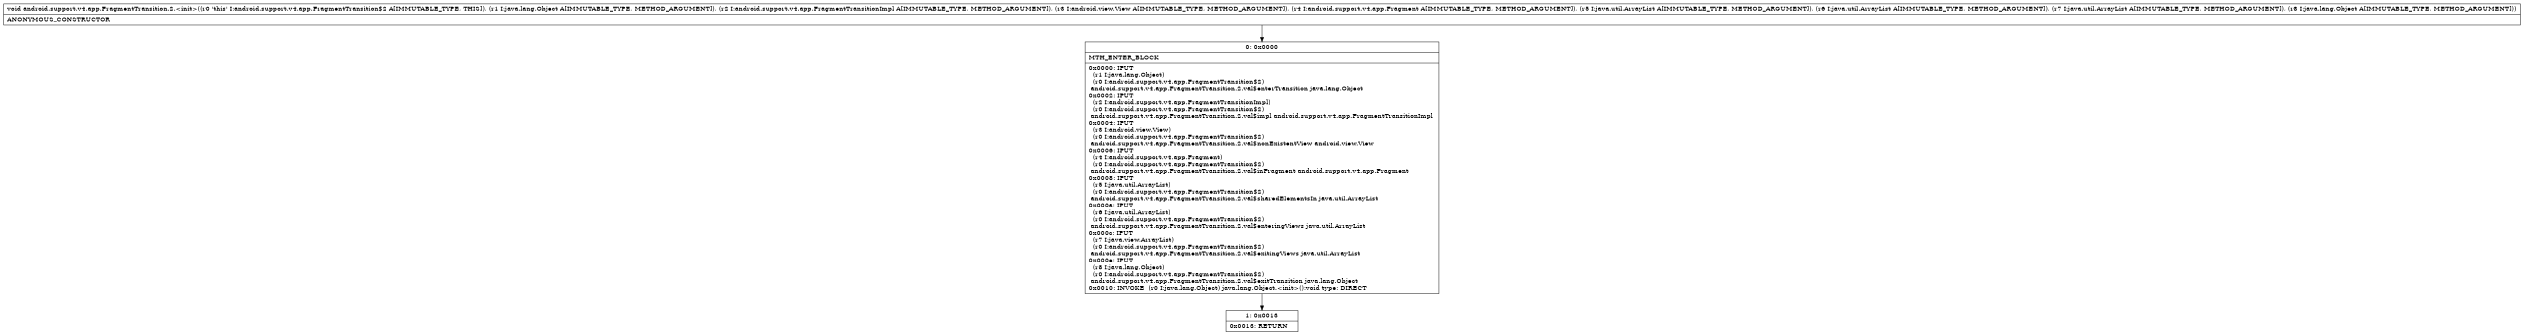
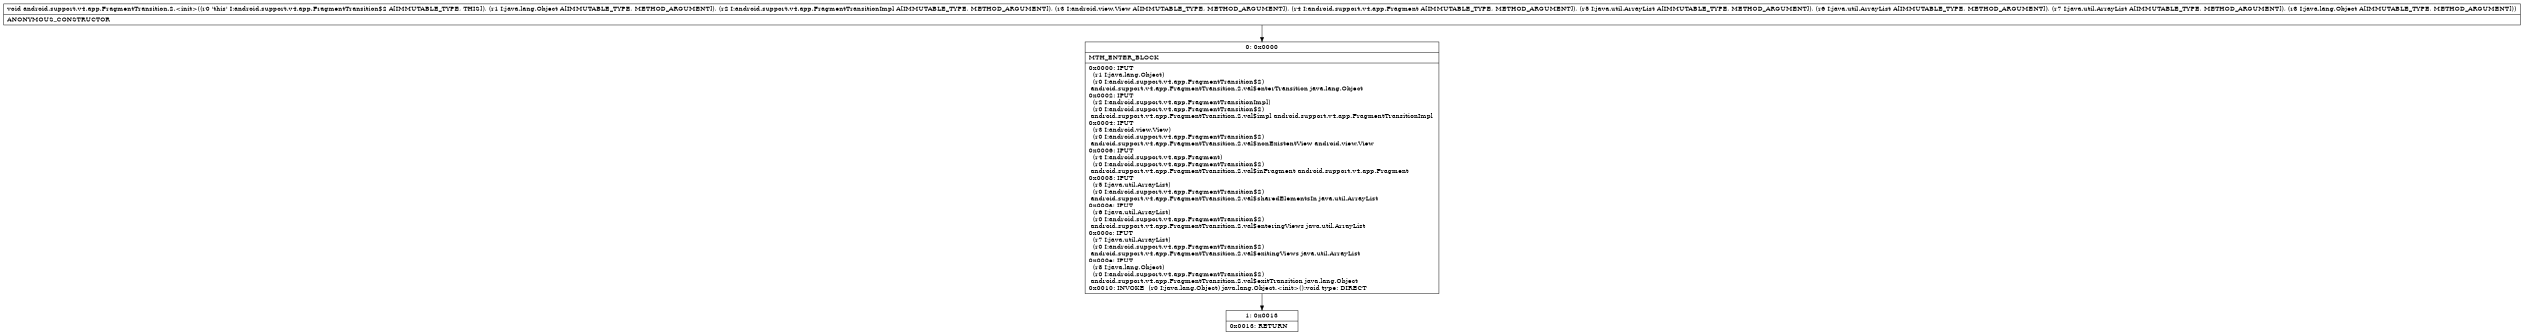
(1132, 240) -> (1130, 240)
